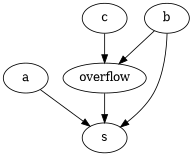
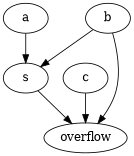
(105, 104) -> (52, 104)
